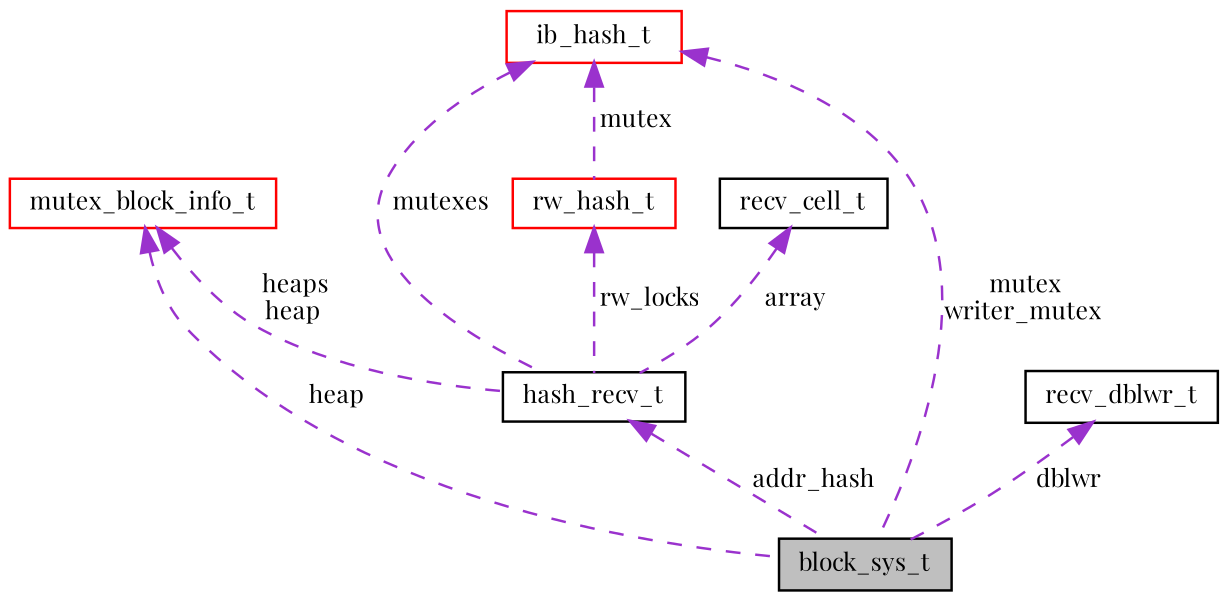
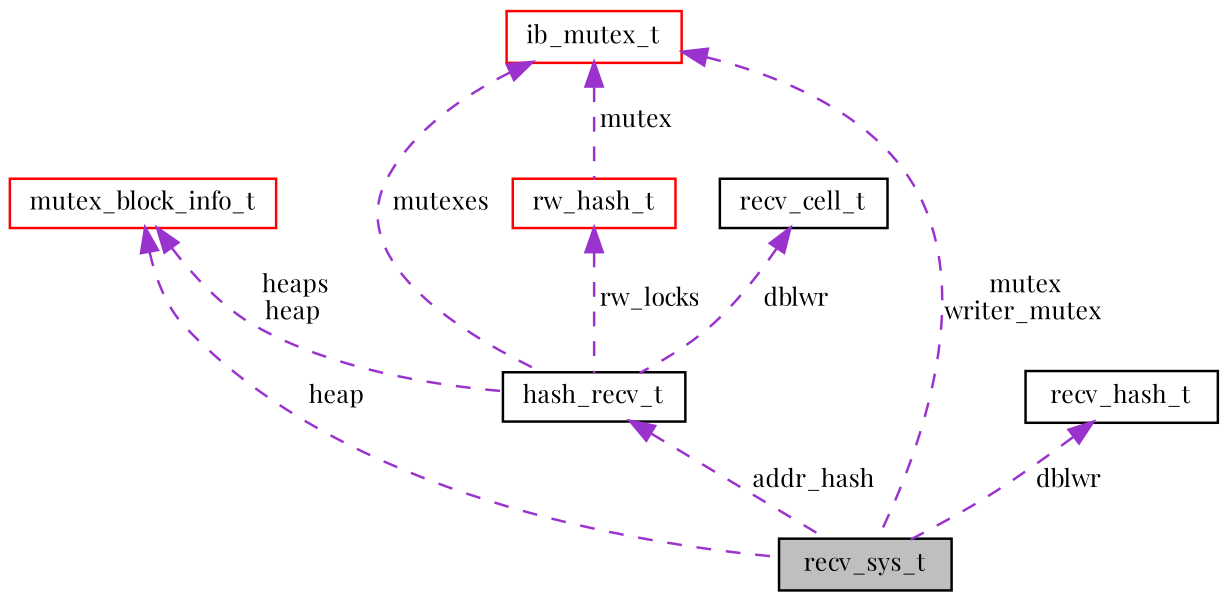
(594, 37) -> (594, 37)
(794, 300) -> (794, 300)
(1122, 397) -> (1122, 397)
(865, 565) -> (865, 565)
